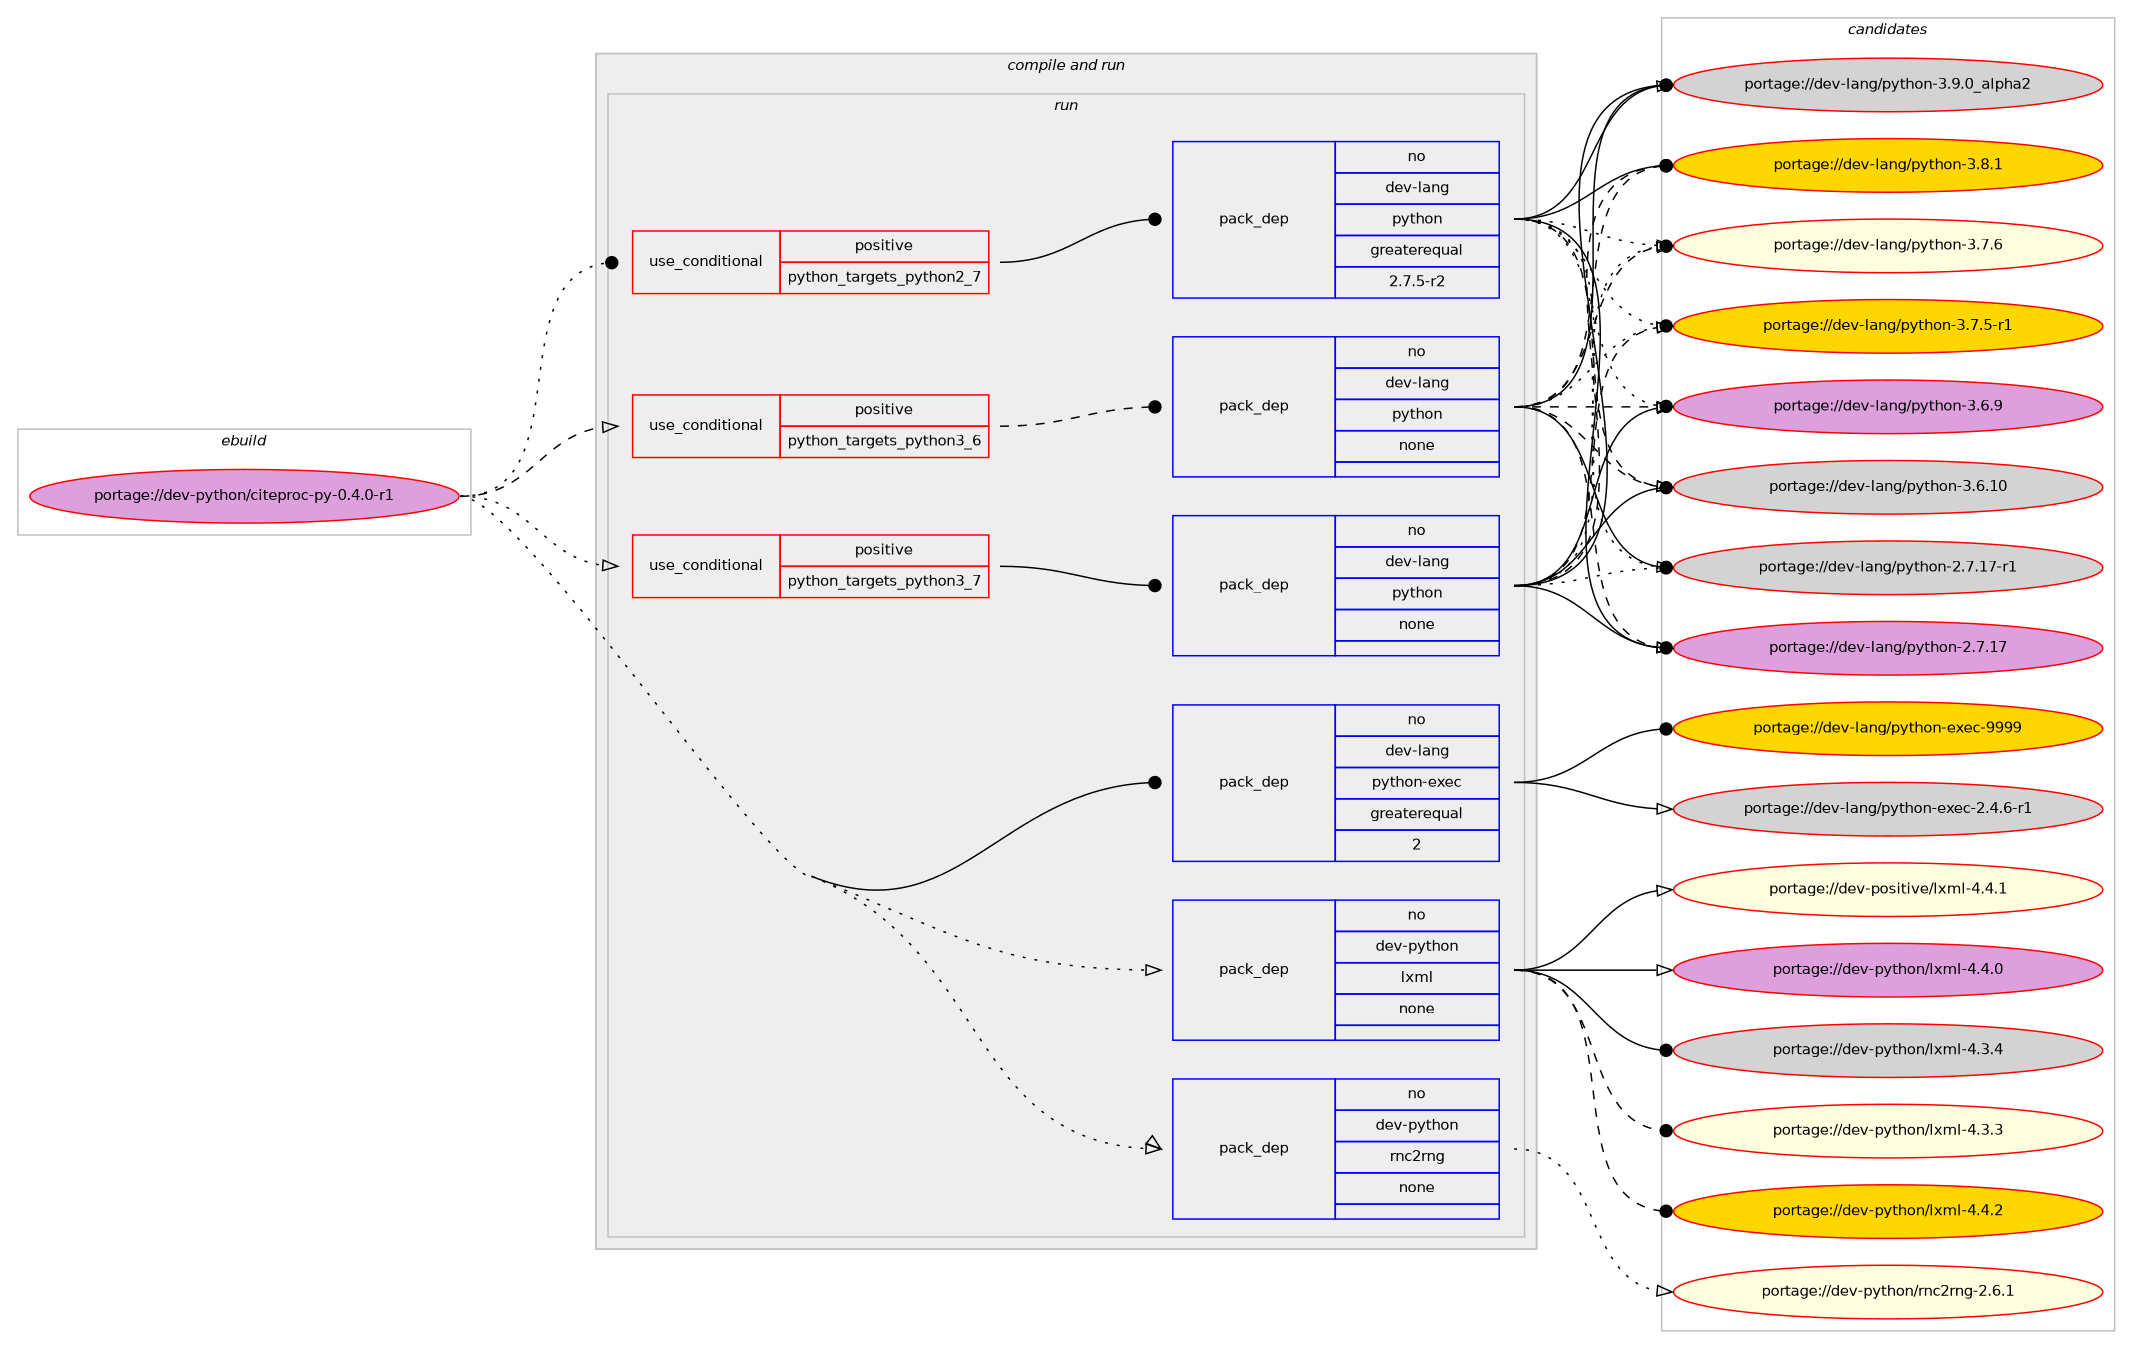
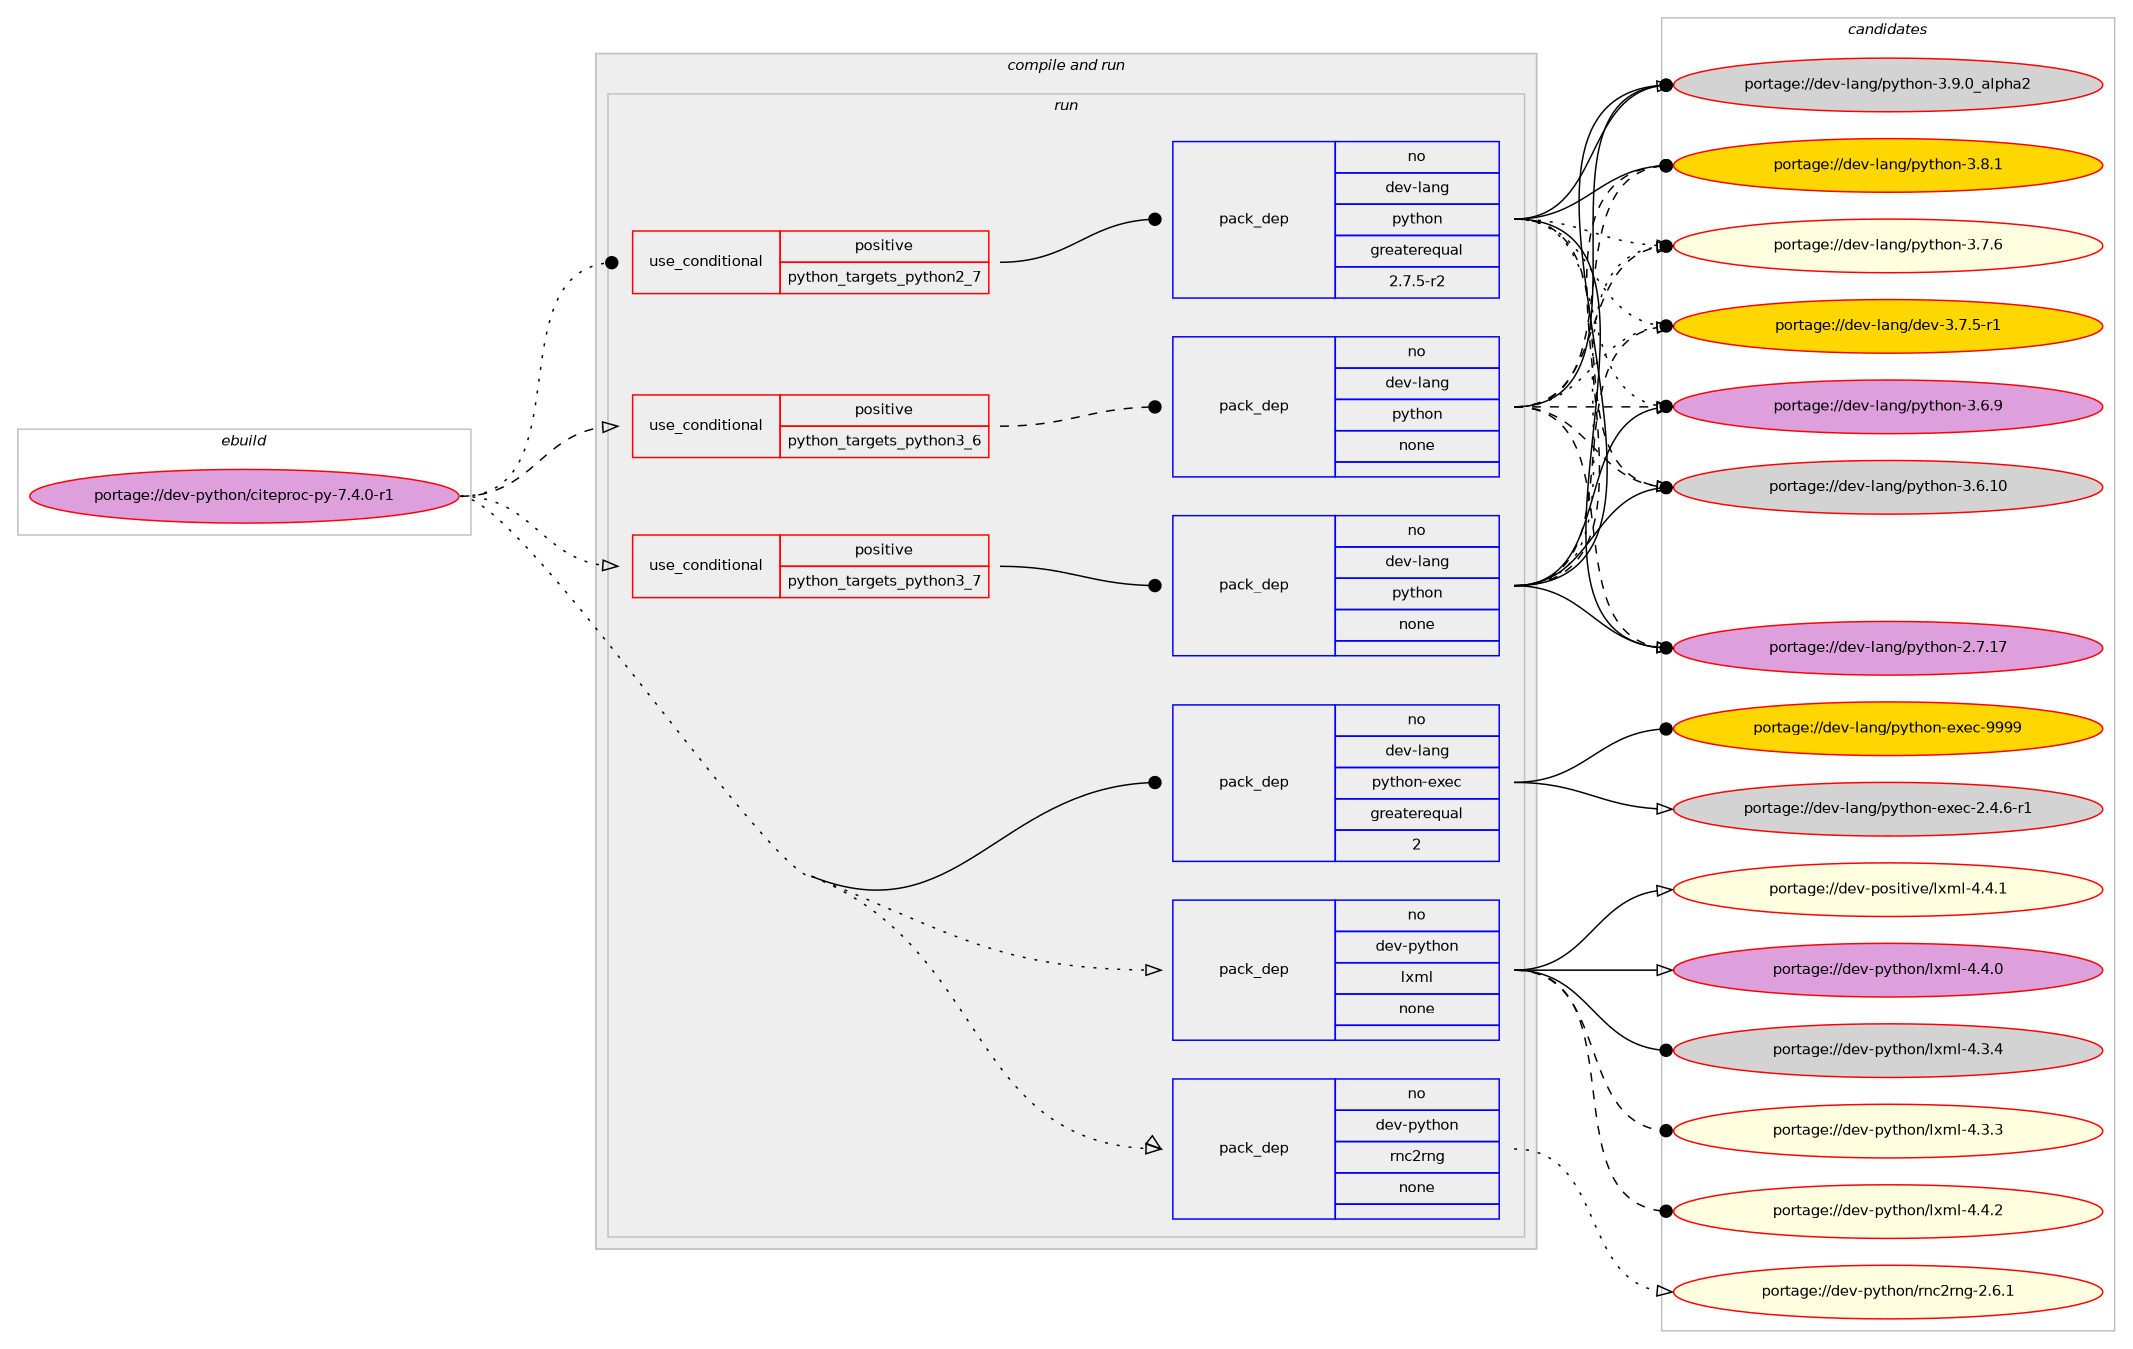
(1888, 326) -> (1888, 326)
(244, 496) -> (244, 496)
(1888, 568) -> none
(1888, 1212) -> (1888, 1212)
